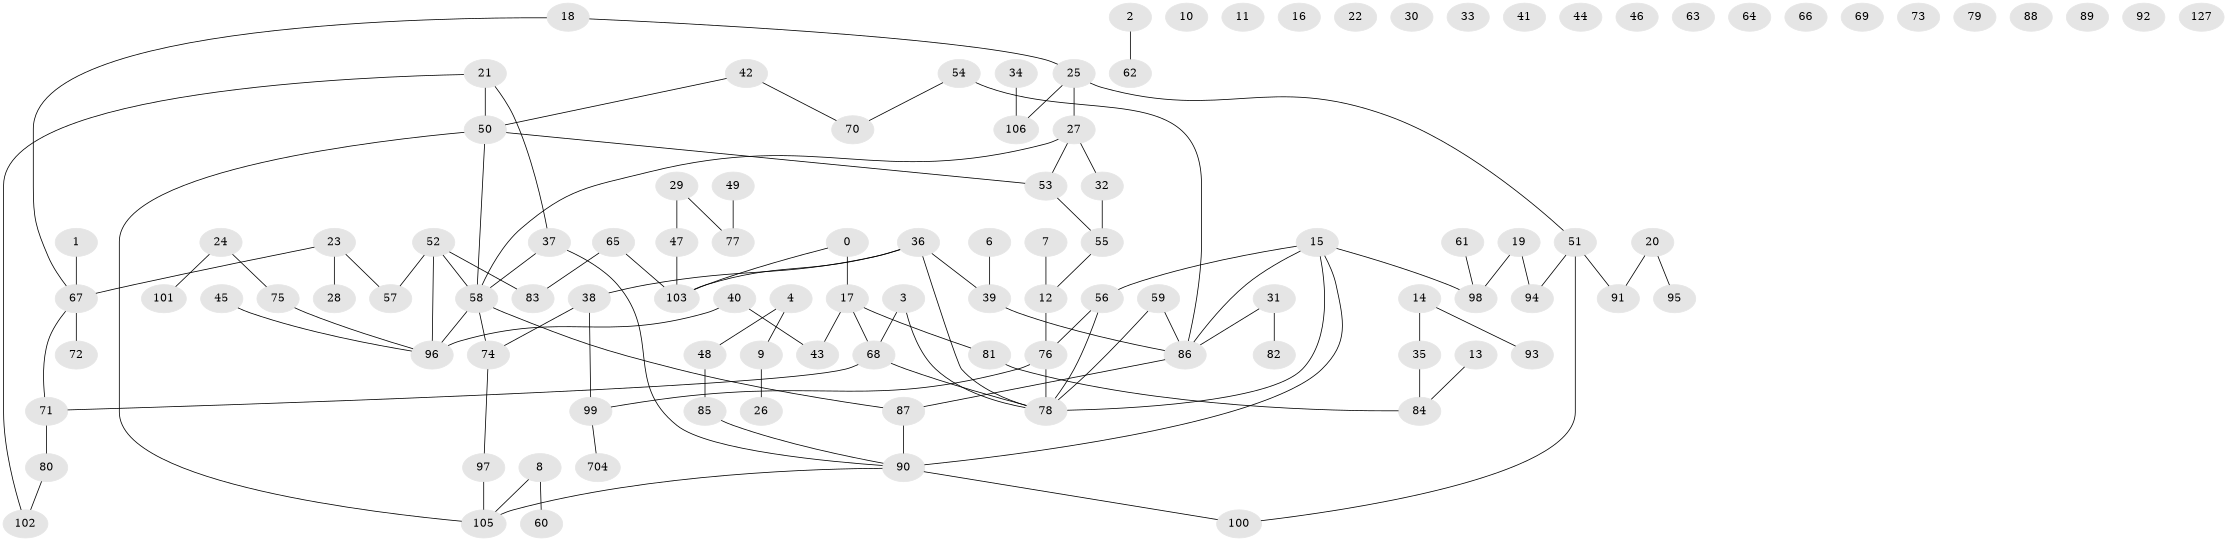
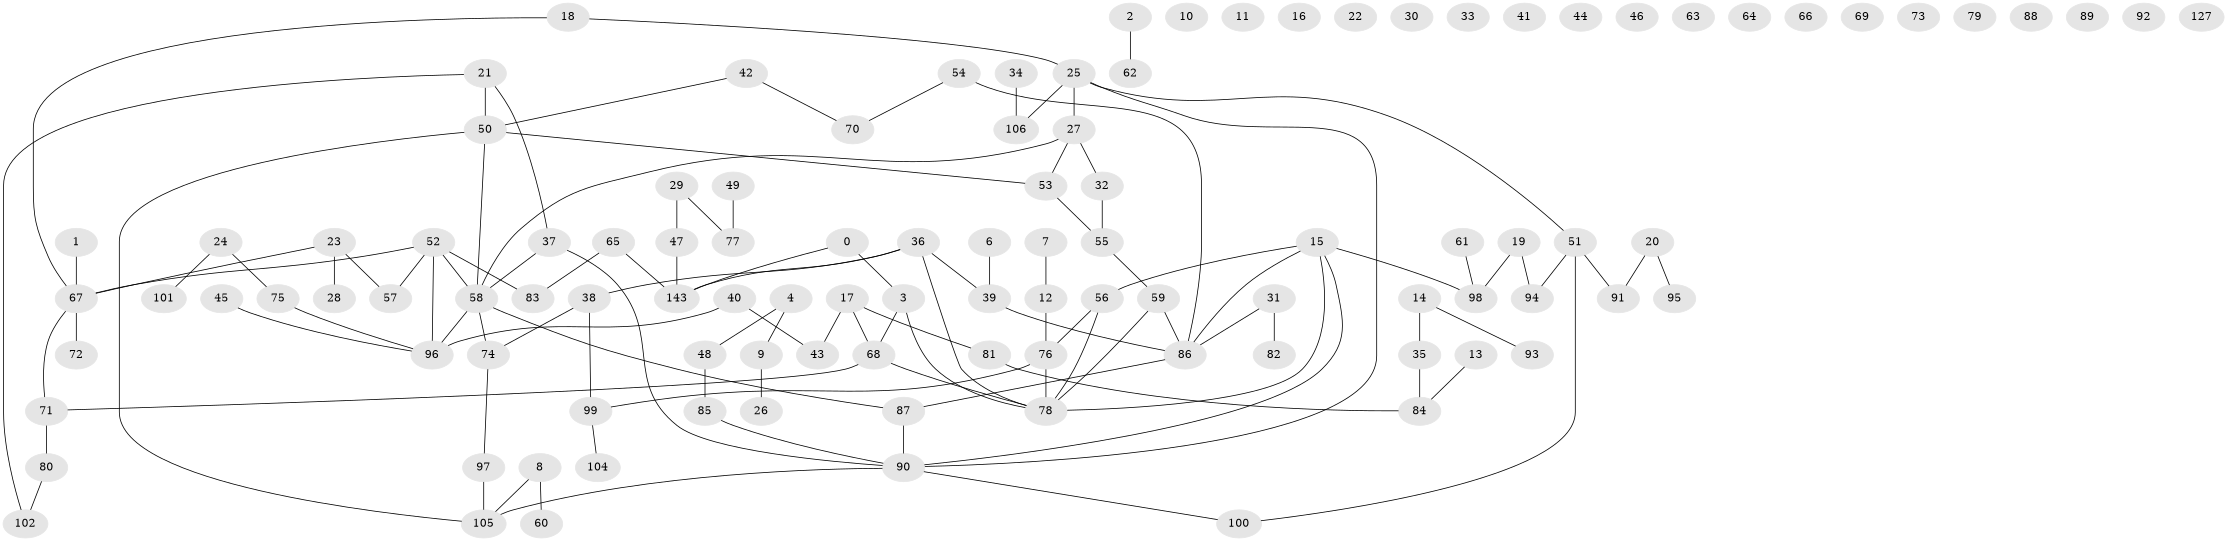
none -> (263, 268)
(1074, 270) -> (1130, 270)
(847, 271) -> (875, 270)
(677, 299) -> (677, 299)
none -> (1377, 349)
(598, 468) -> (598, 468)
